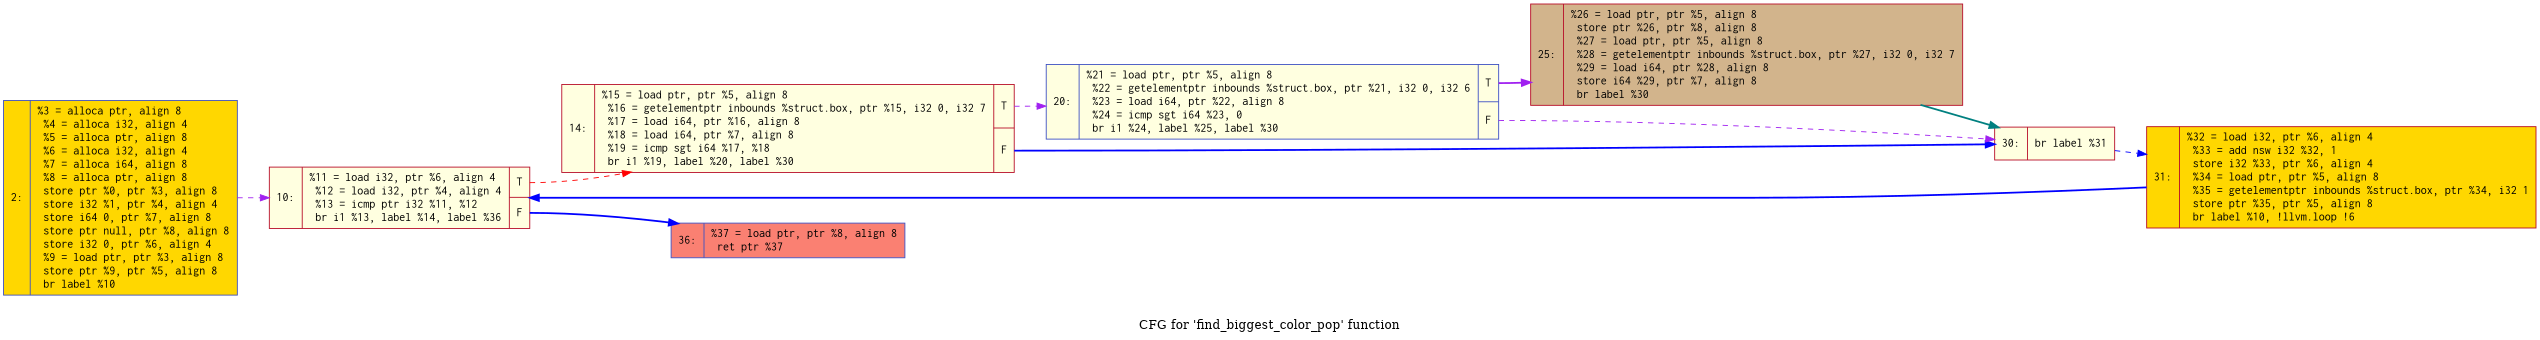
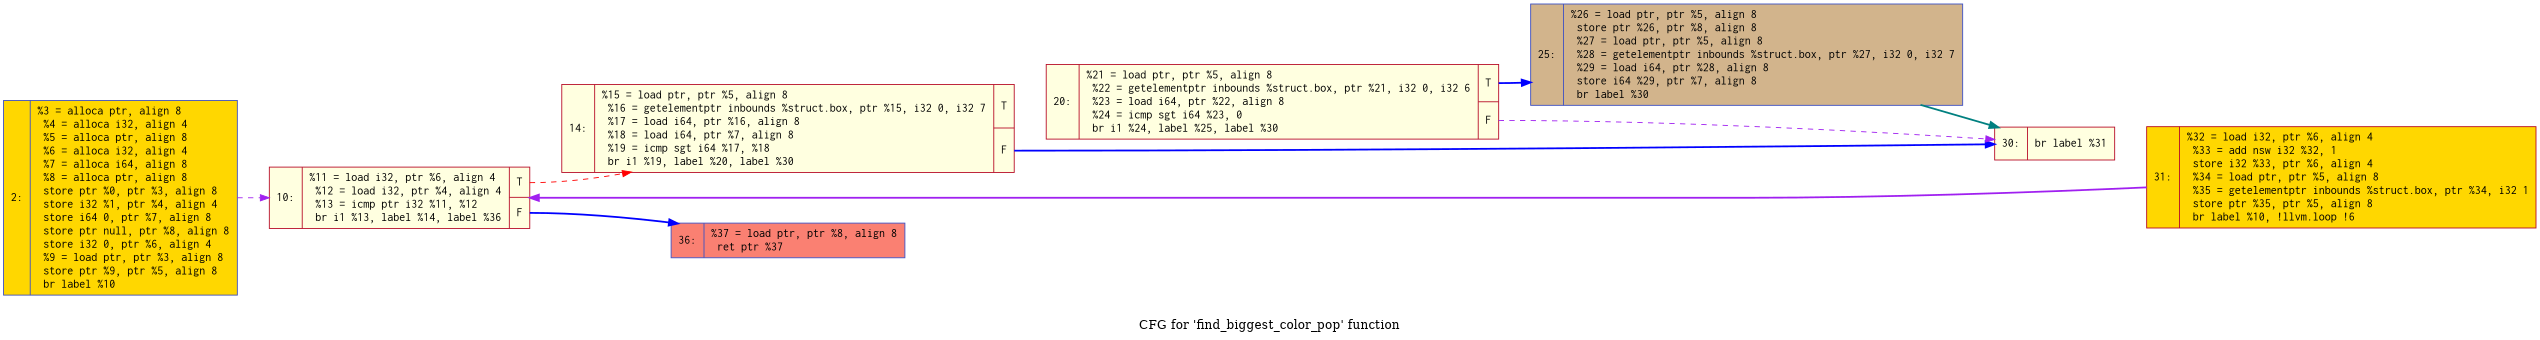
(1747, 55) -> (1747, 55)
(1510, 83) -> (1510, 83)
(1272, 102) -> (1272, 102)
(1026, 106) -> none
(2126, 152) -> none
(1343, 198) -> (1343, 198)
